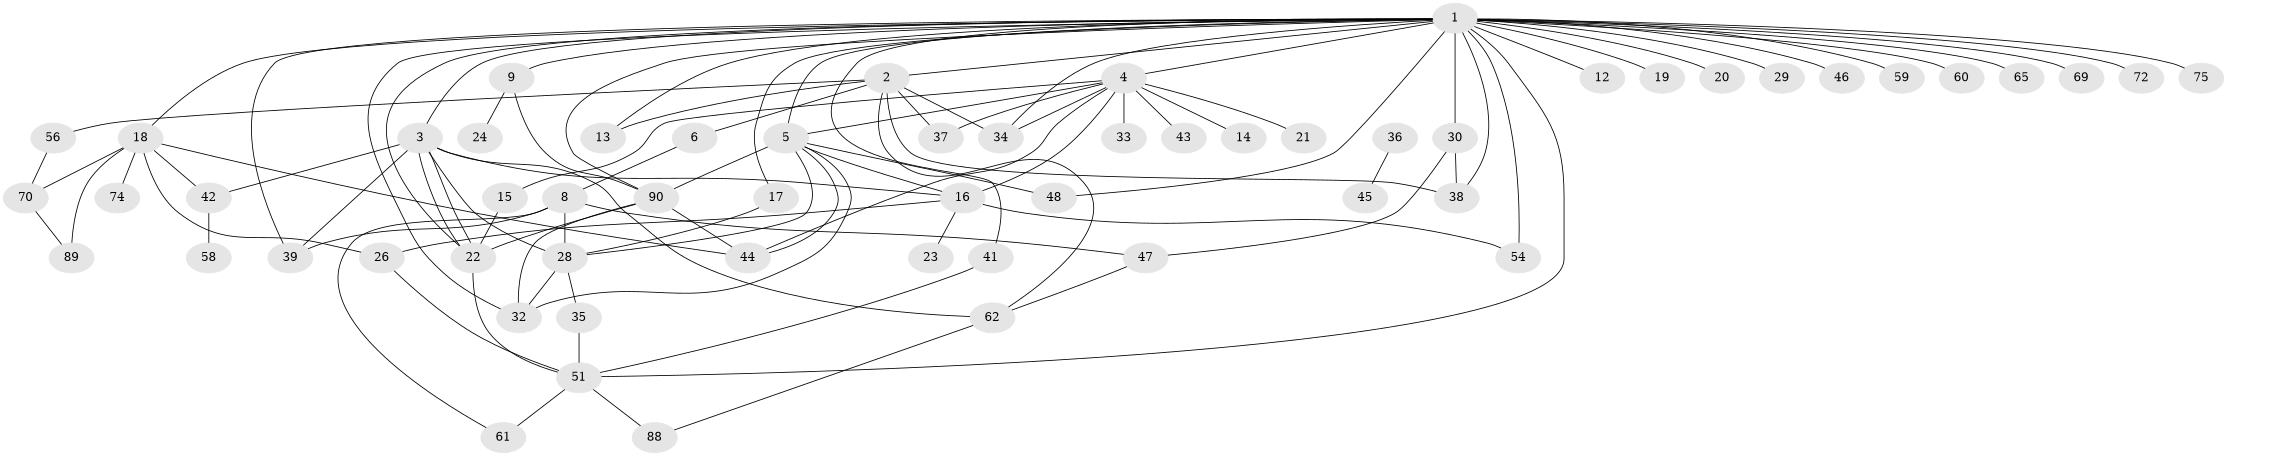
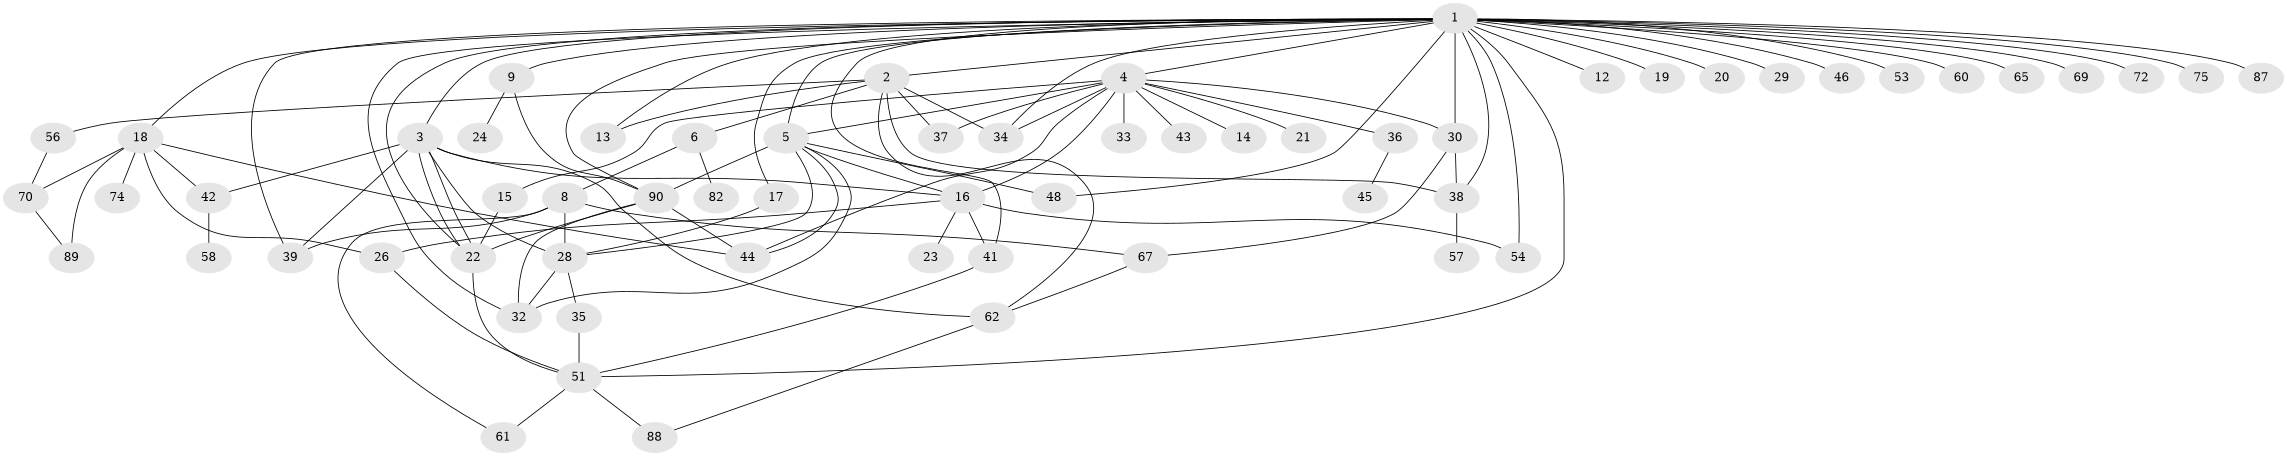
(1902, 78) -> (1902, 78)
none -> (2261, 78)
none -> (1294, 95)
none -> (1260, 107)
none -> (716, 198)
none -> (977, 228)
(1146, 258) -> (1146, 258)
none -> (1457, 258)
